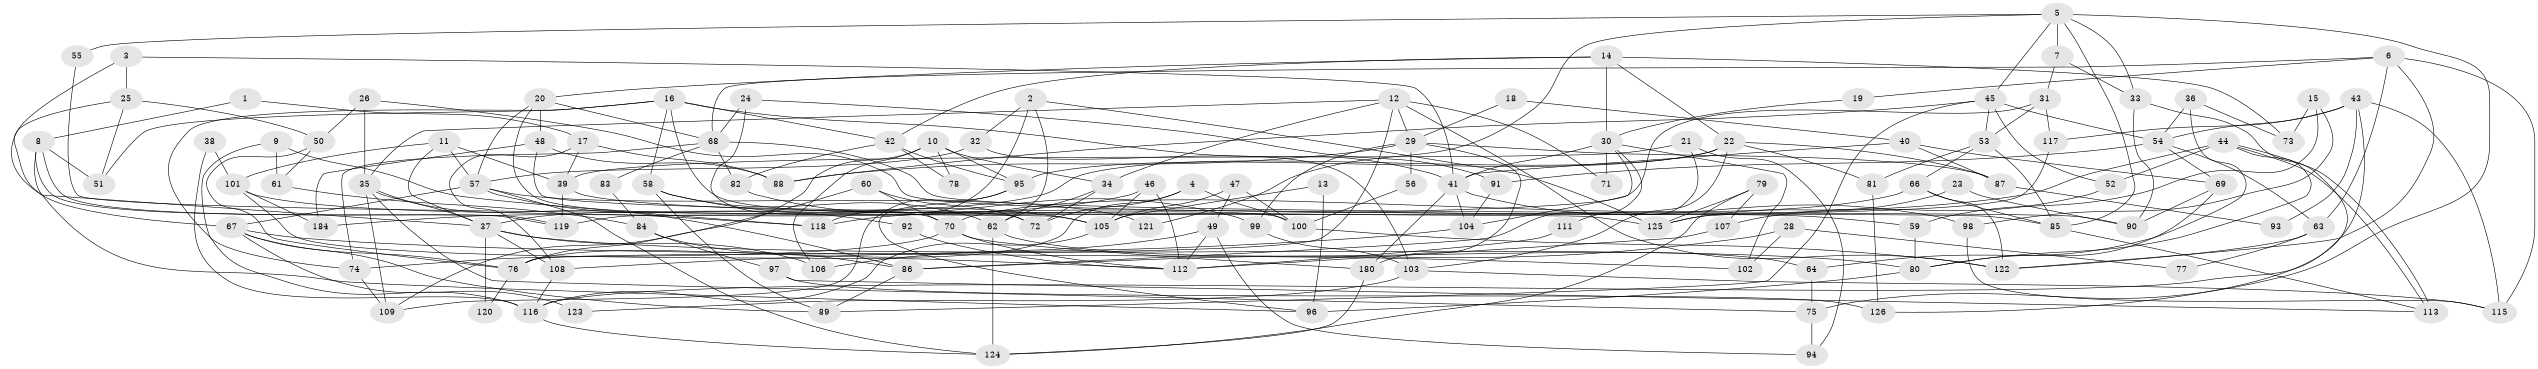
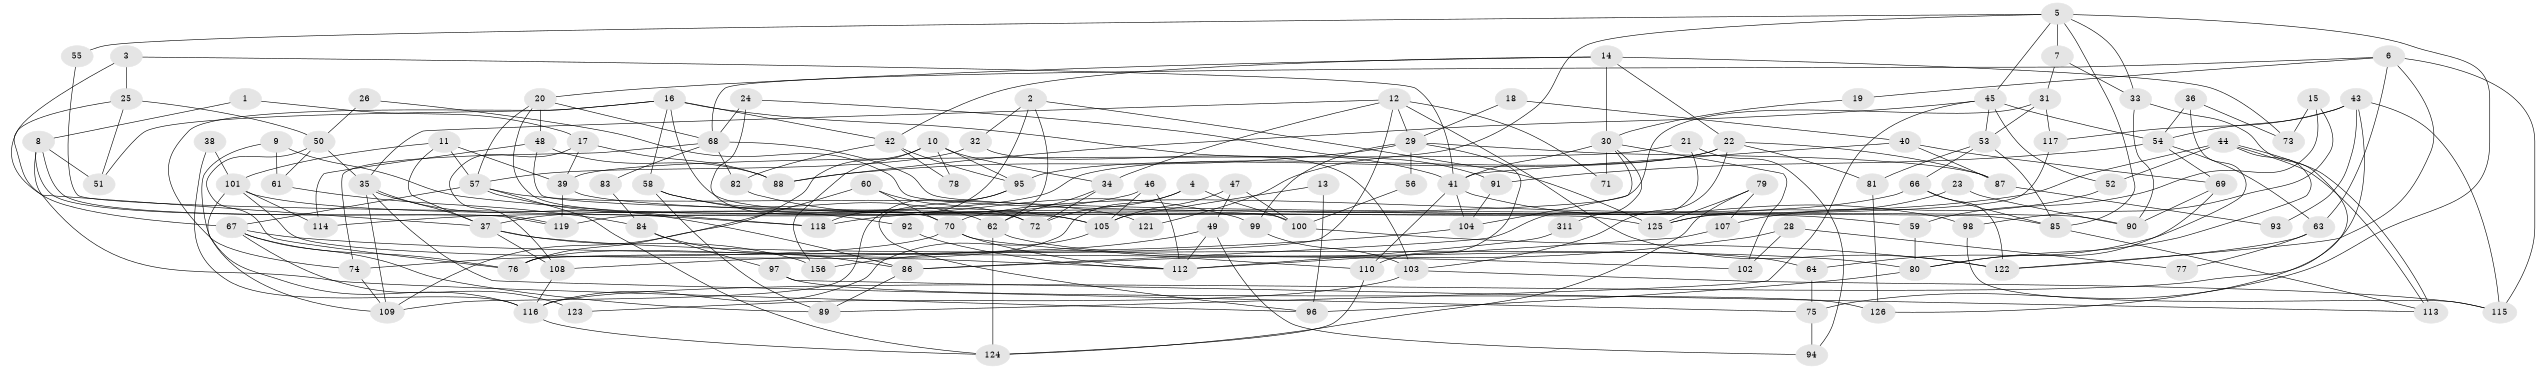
(365, 142) -> (338, 159)
(321, 227) -> (321, 227)
(1565, 227) -> (1565, 227)
(818, 270) -> (818, 270)
(1367, 270) -> (1367, 270)
none -> (259, 282)
(485, 313) -> none
